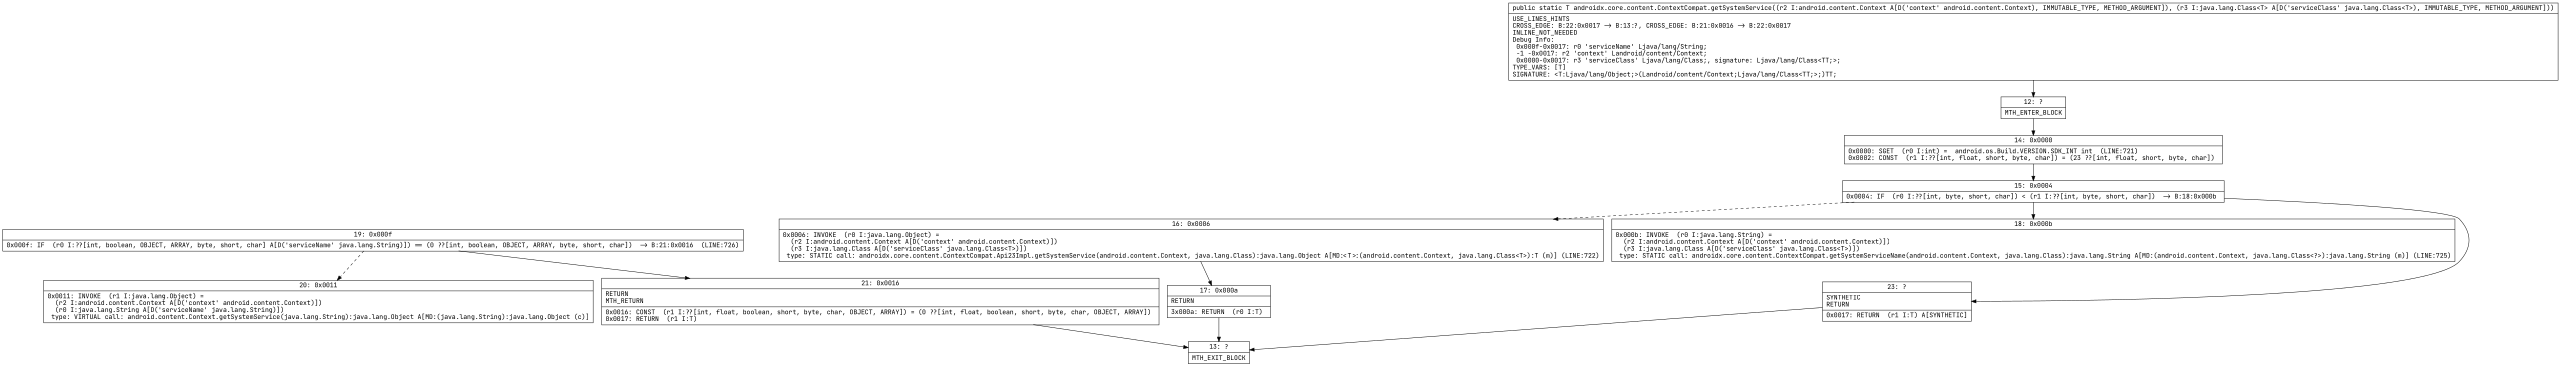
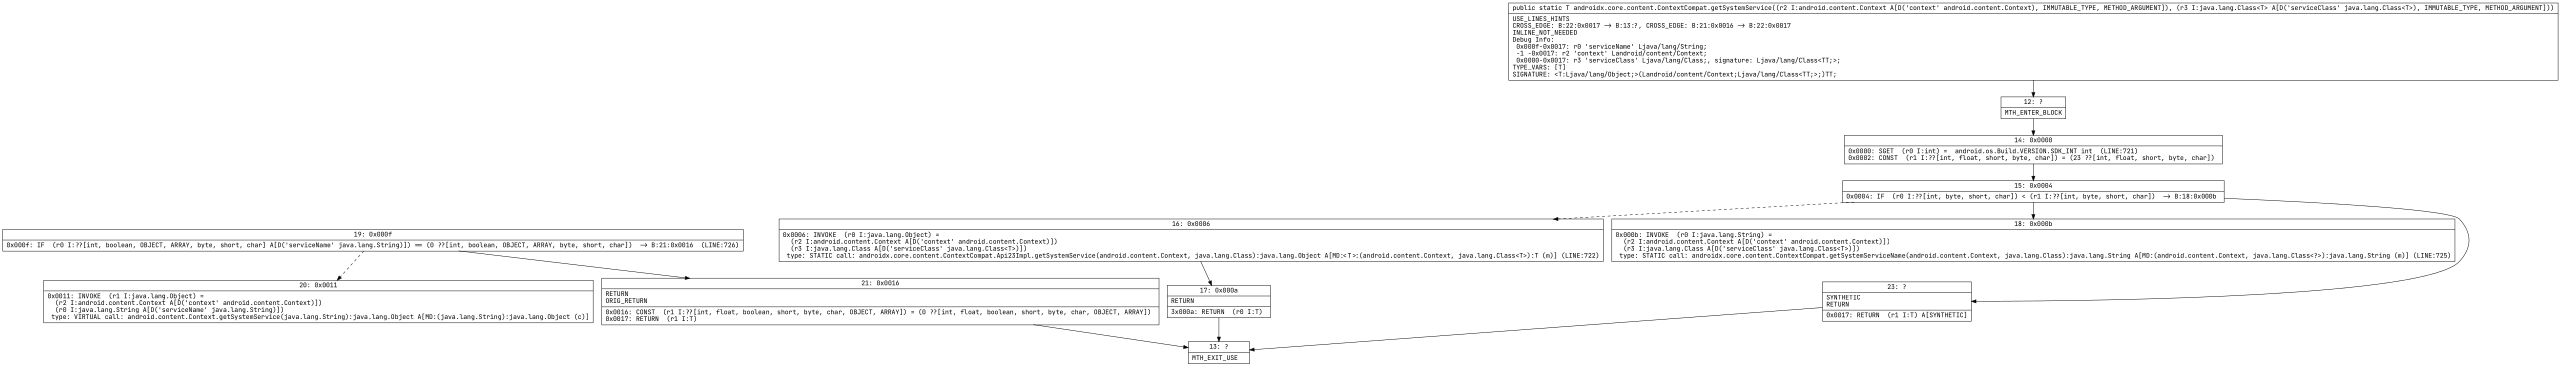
(625, 301) -> (626, 301)
(1219, 358) -> (1215, 358)
